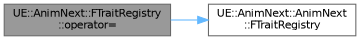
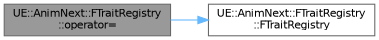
(282, 20) -> (292, 20)
